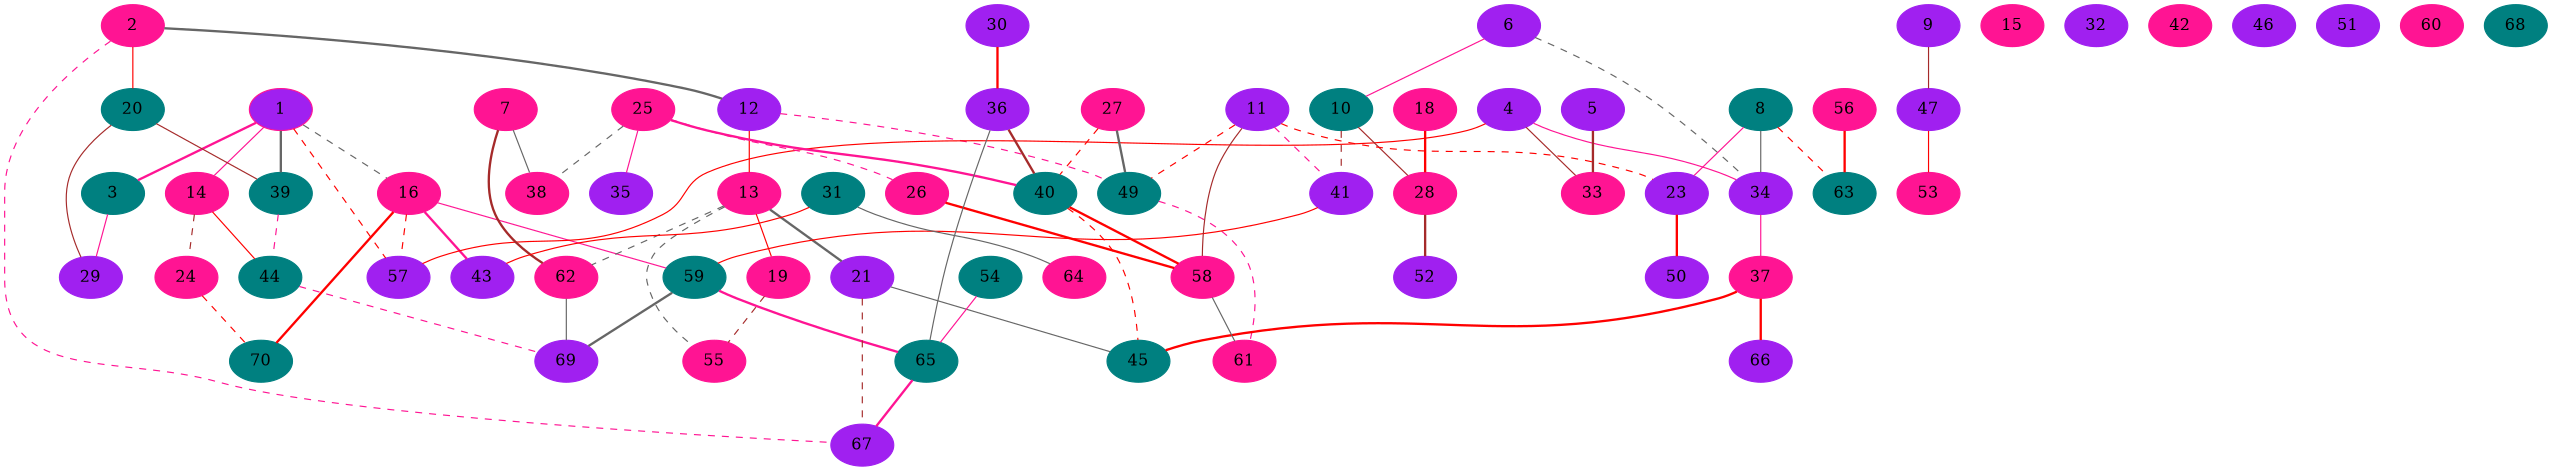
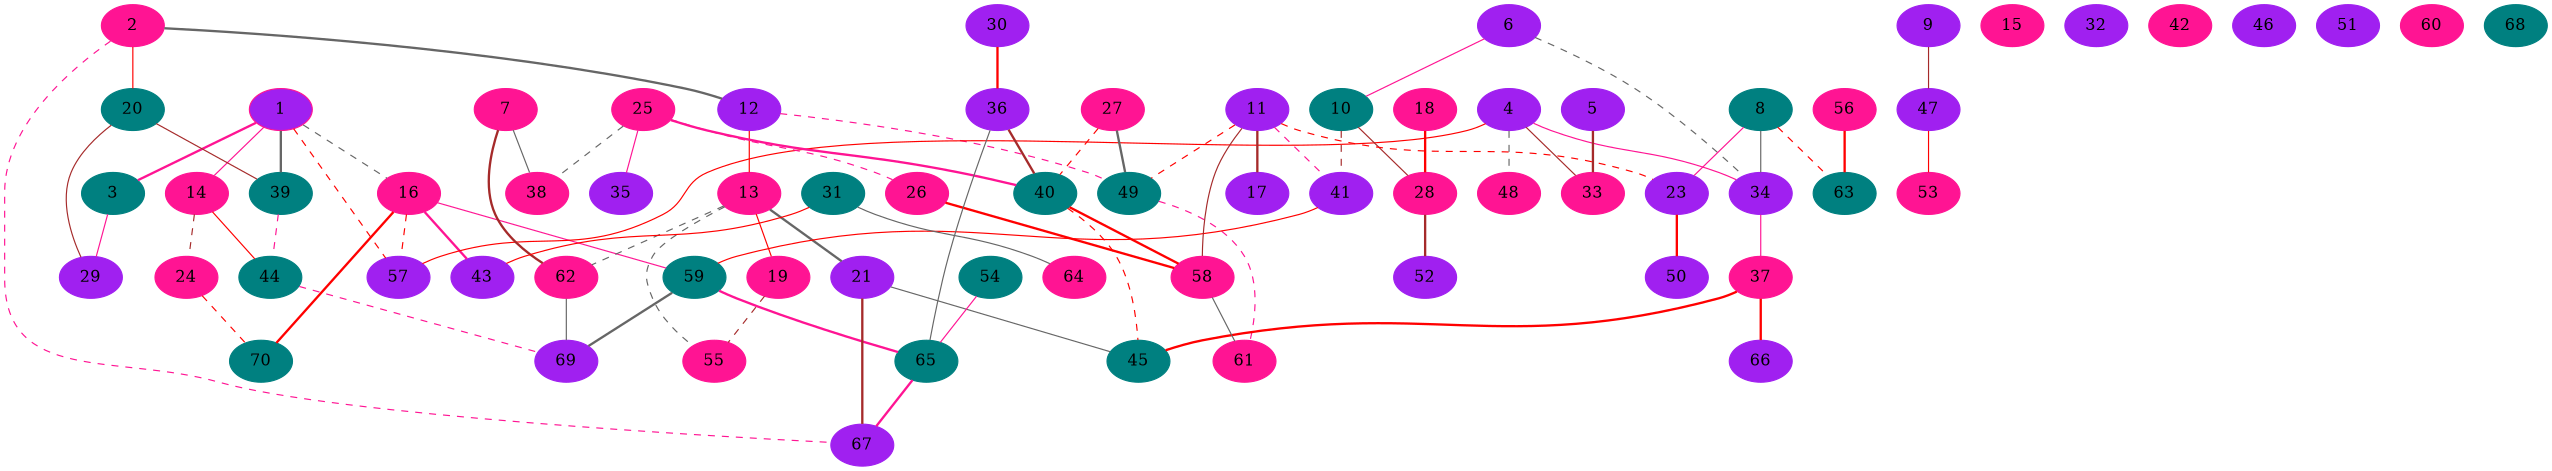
none -> (1257, 193)
none -> (1509, 193)
(862, 361) -> (862, 361)
